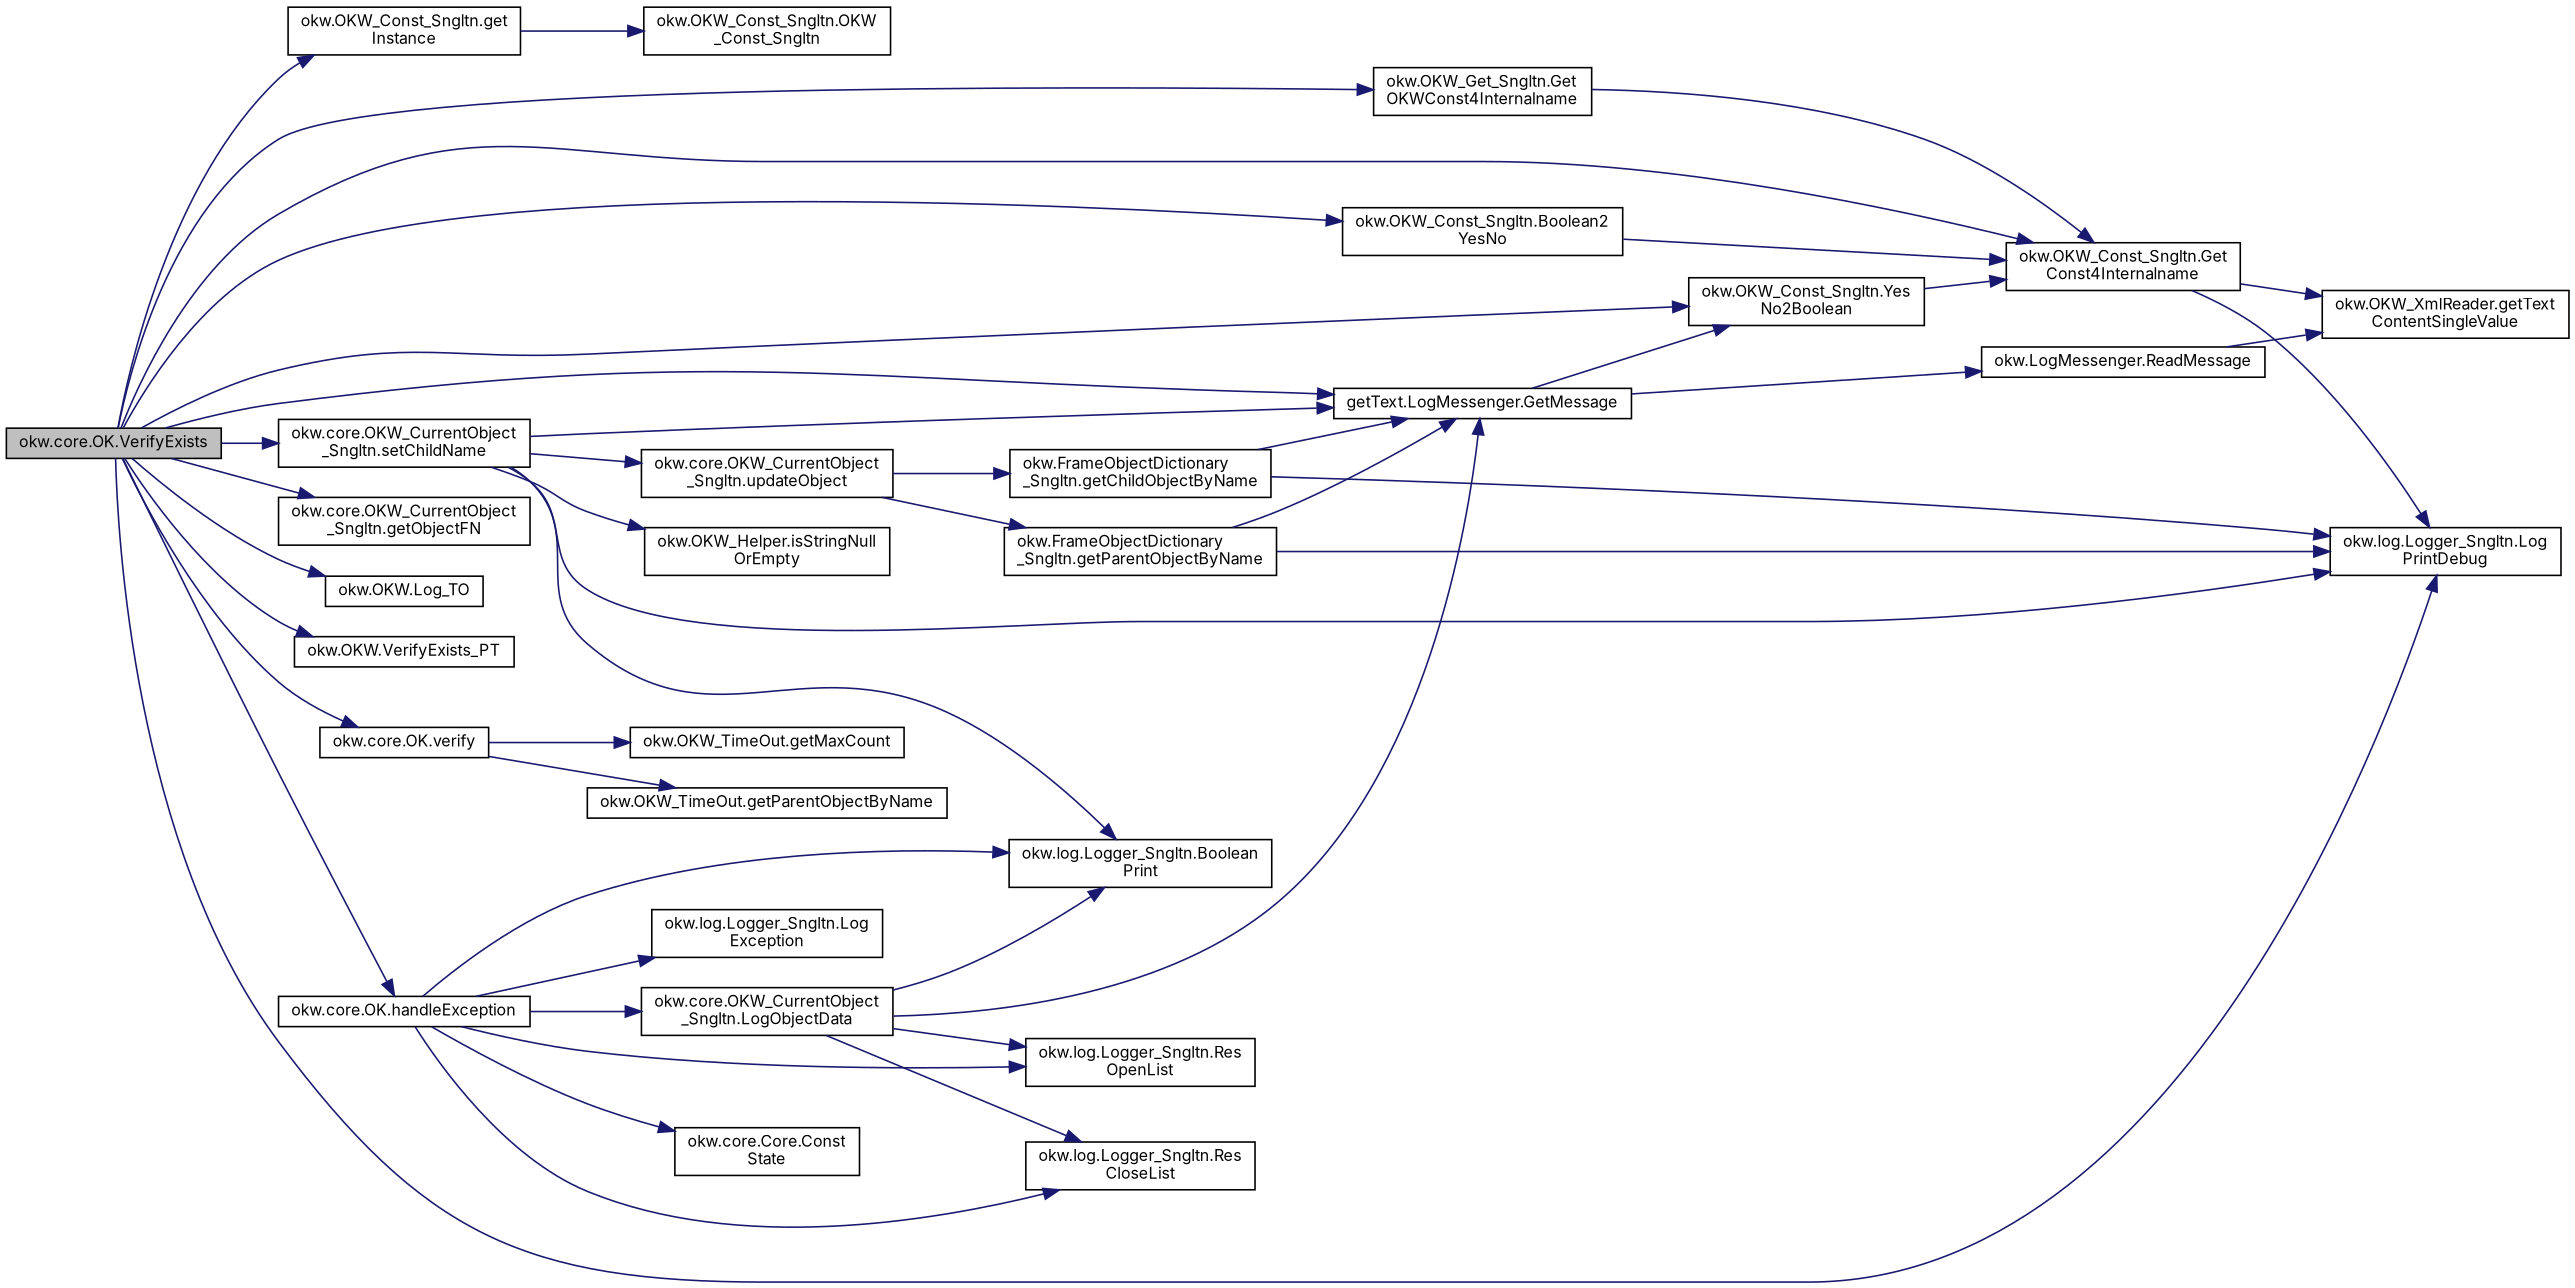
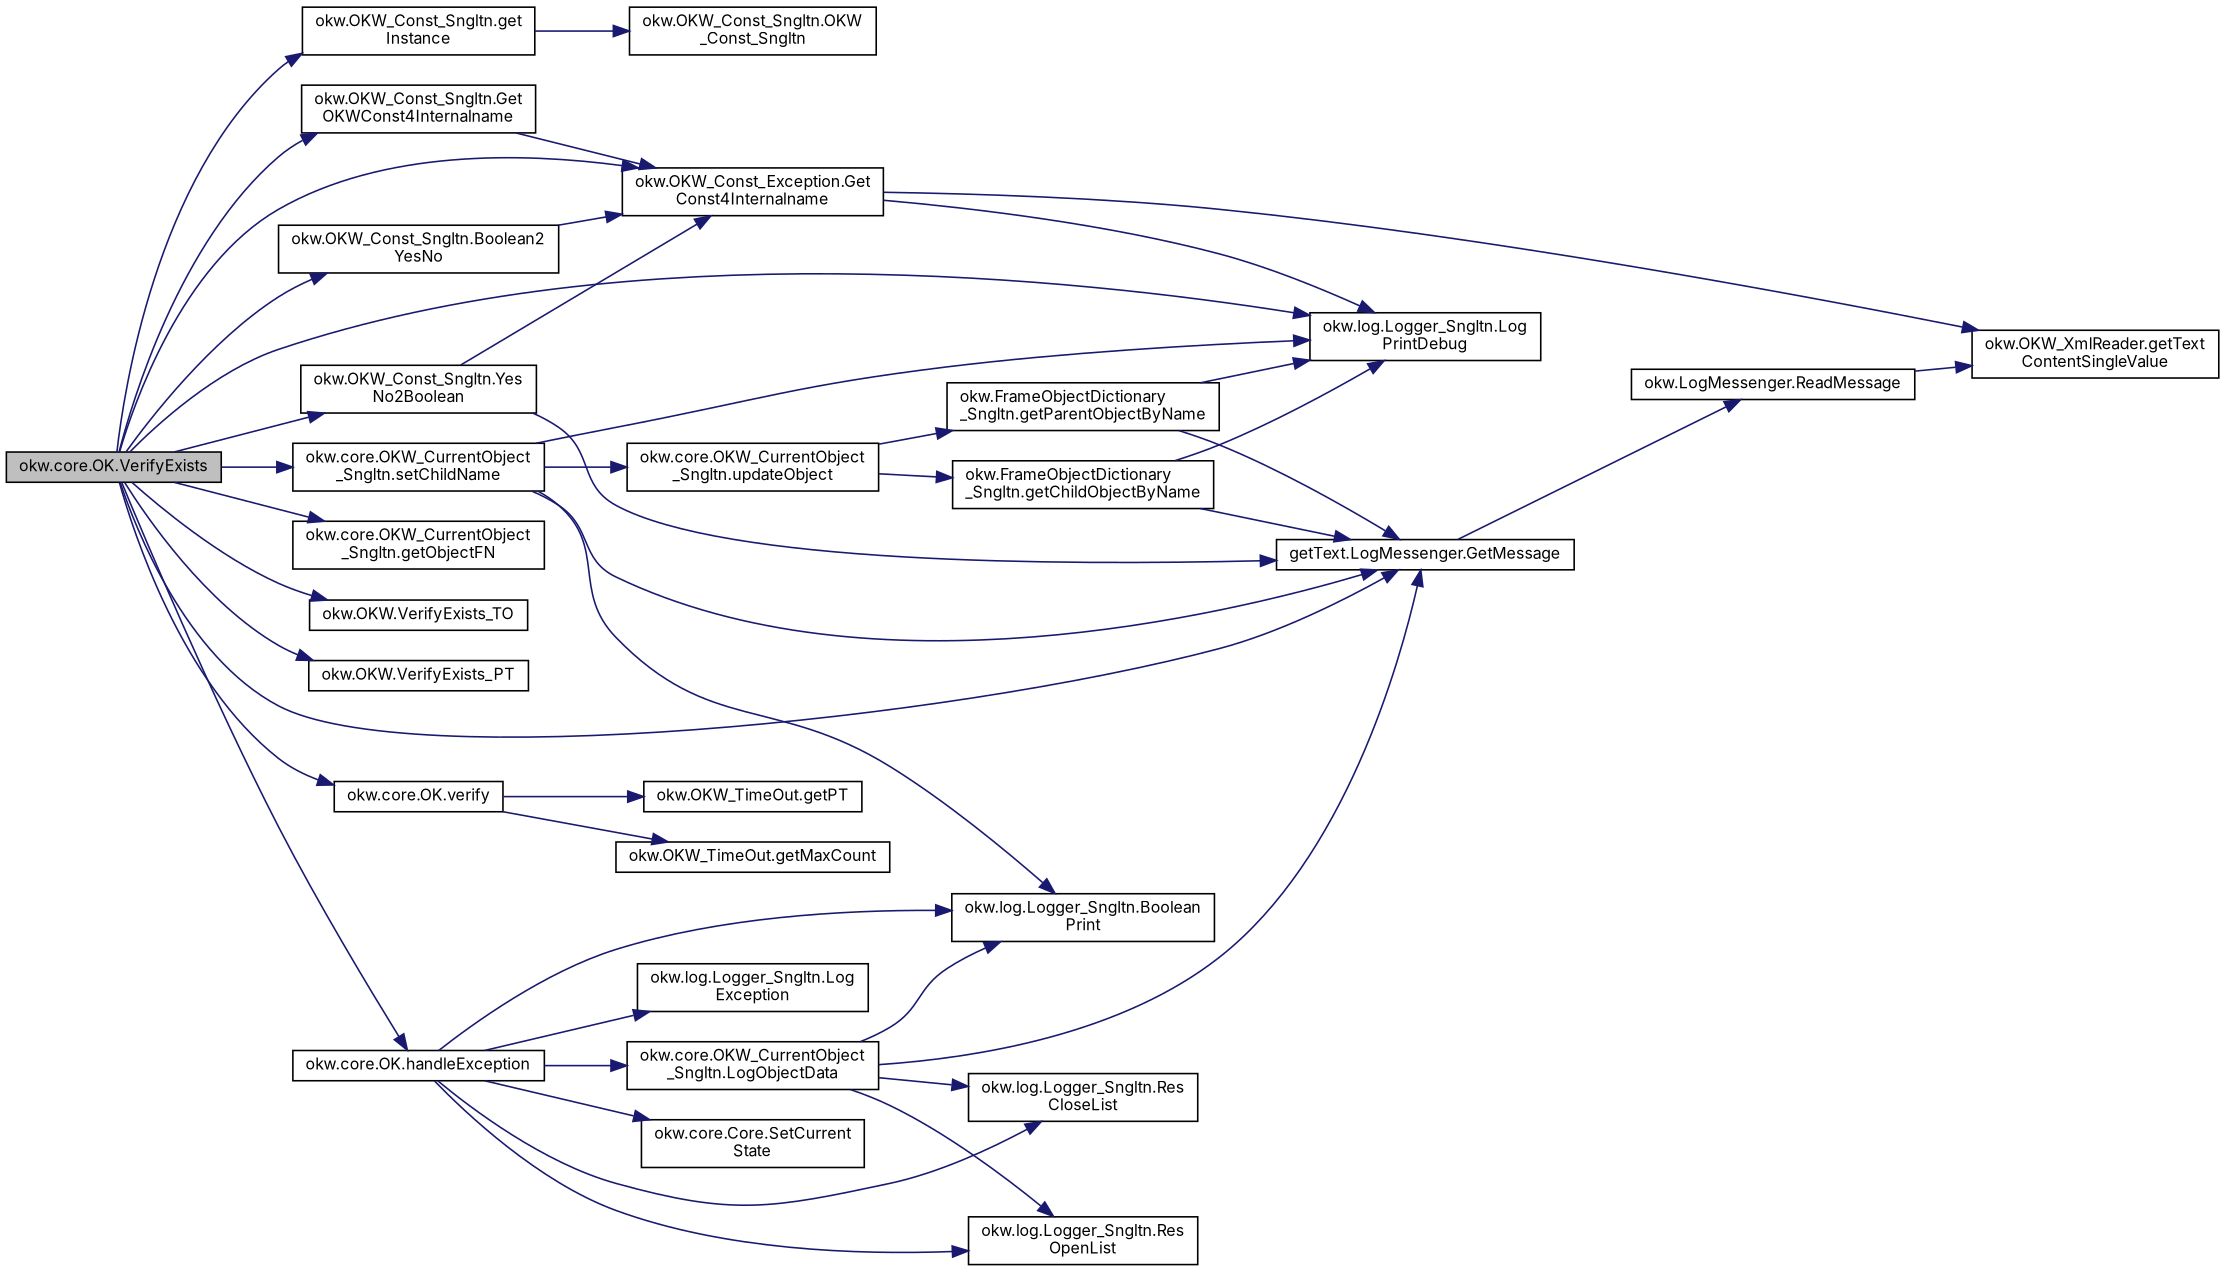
(1483, 92) -> (419, 109)
(2123, 267) -> (753, 192)
(1623, 359) -> (871, 554)
(767, 552) -> none
(404, 591) -> (419, 615)
(767, 803) -> (753, 797)
(767, 1152) -> (753, 1144)
